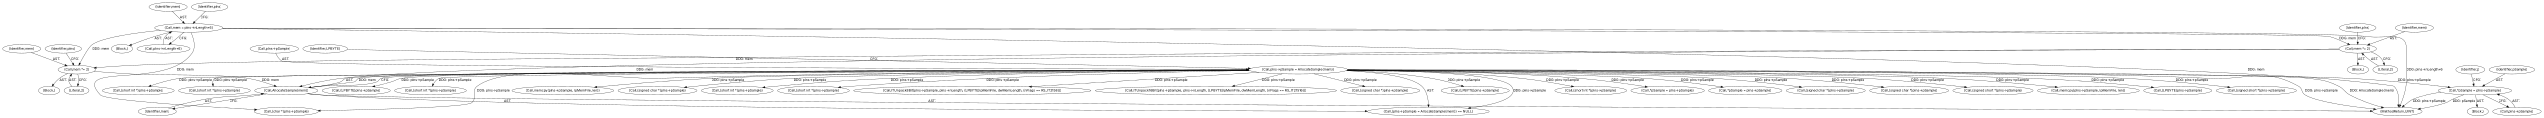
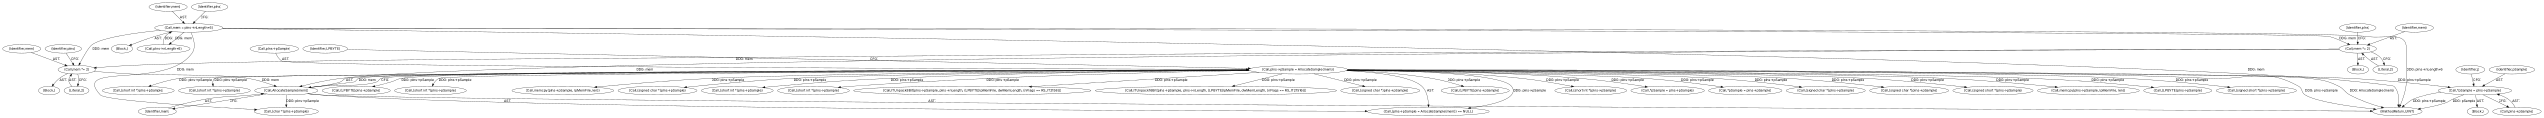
(169, 38) -> (169, 38)
(184, 38) -> (184, 38)
(706, 77) -> (286, 100)
